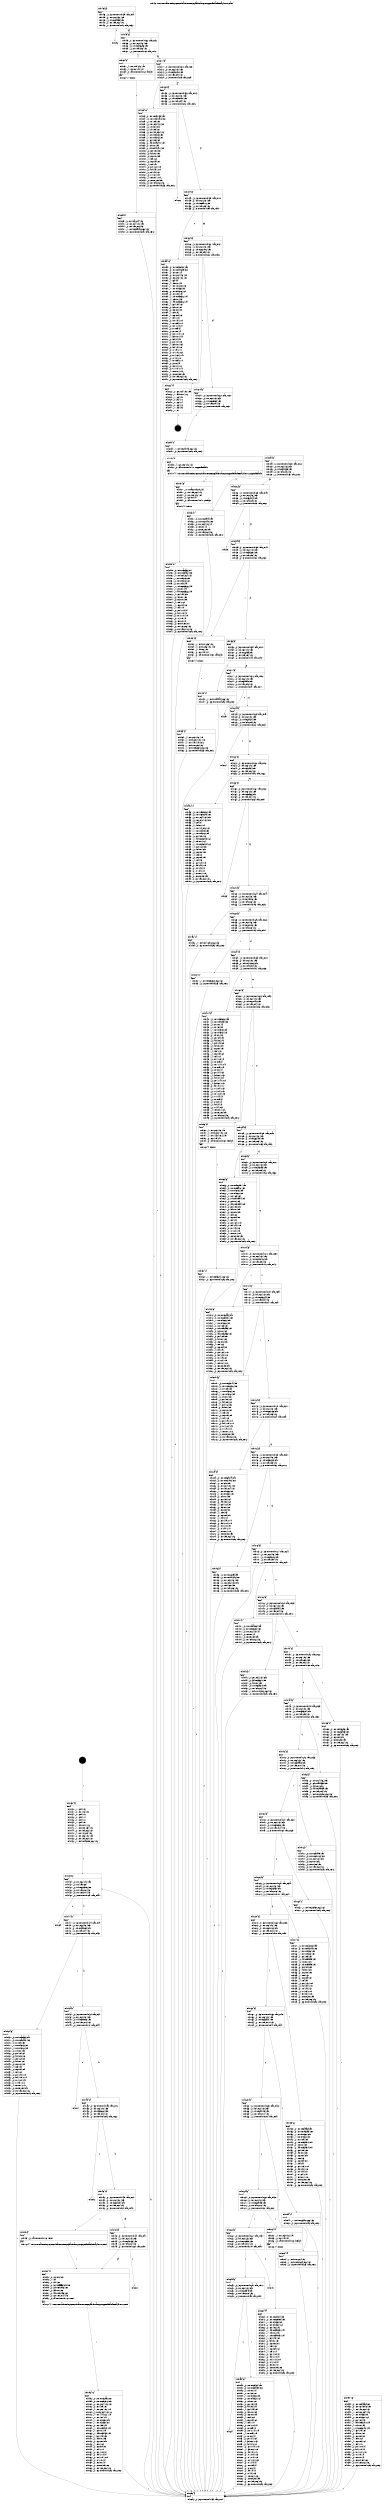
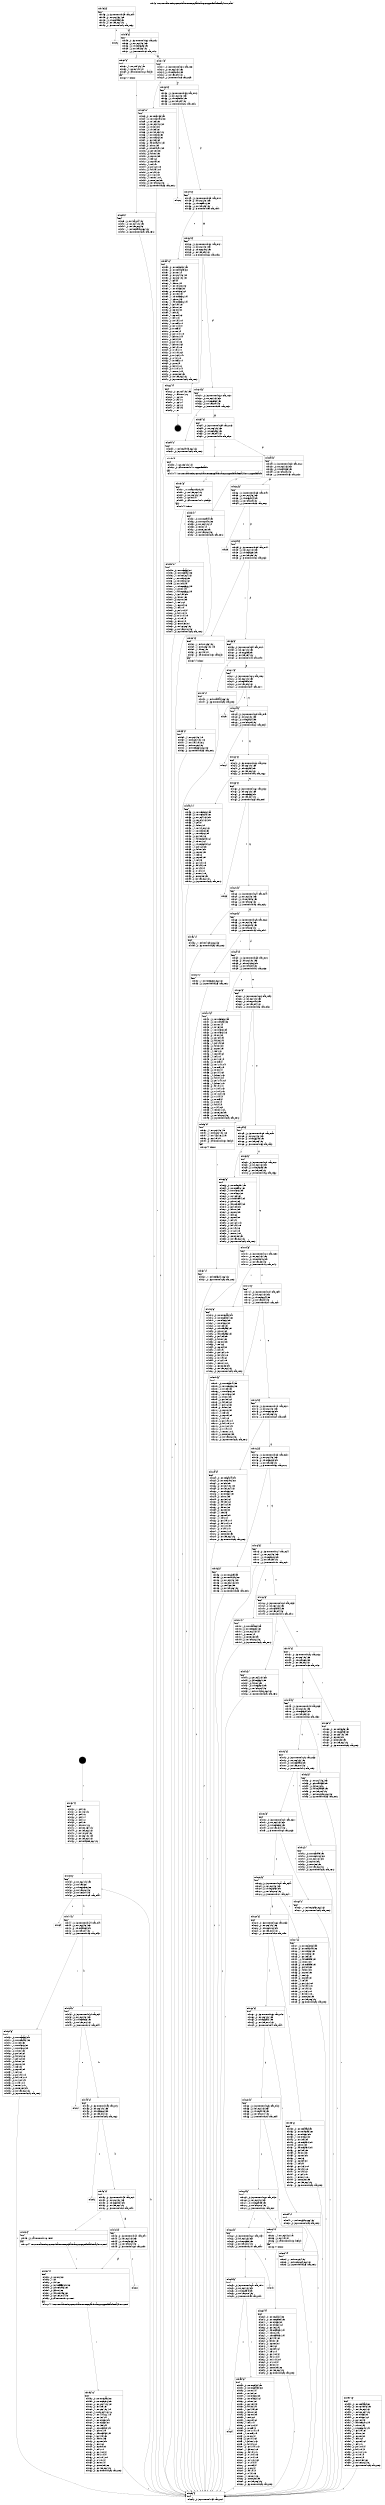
(138, 57) -> (136, 56)
none -> (214, 428)
